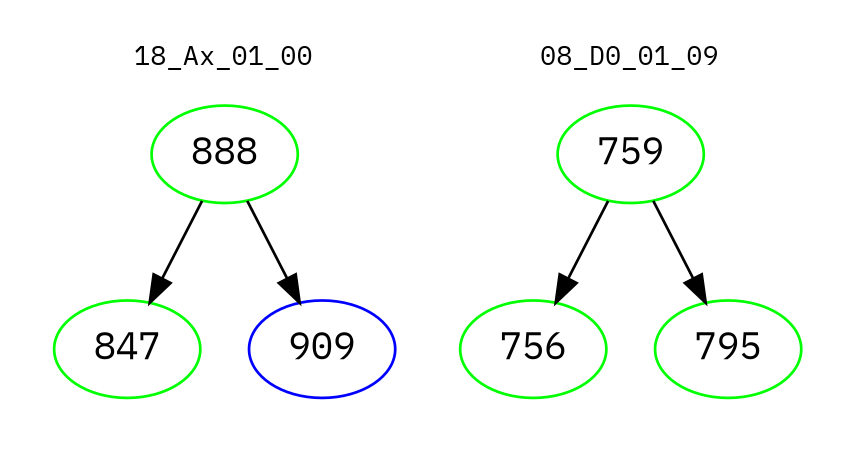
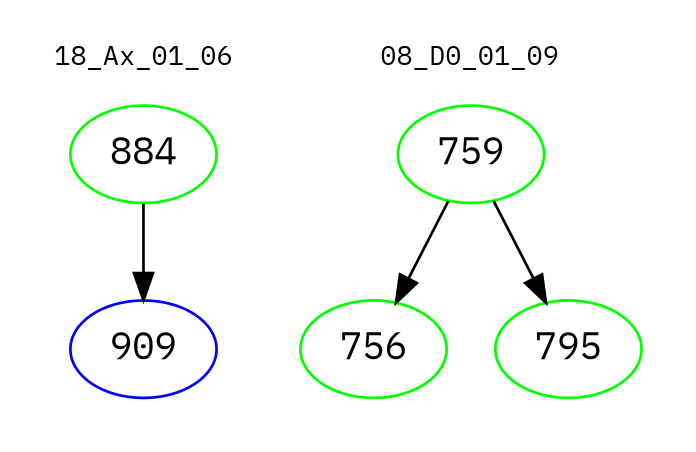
(225, 58) -> (145, 58)
(225, 154) -> (143, 154)
(127, 349) -> none
